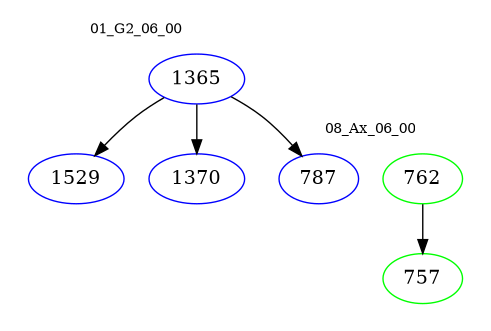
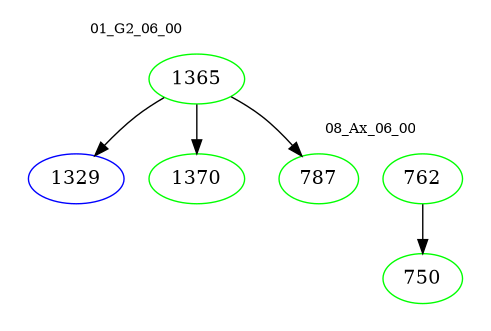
(197, 79) -> (197, 79)
(76, 179) -> (76, 179)
(197, 179) -> (197, 179)
(319, 179) -> (319, 179)
(423, 279) -> (423, 279)
